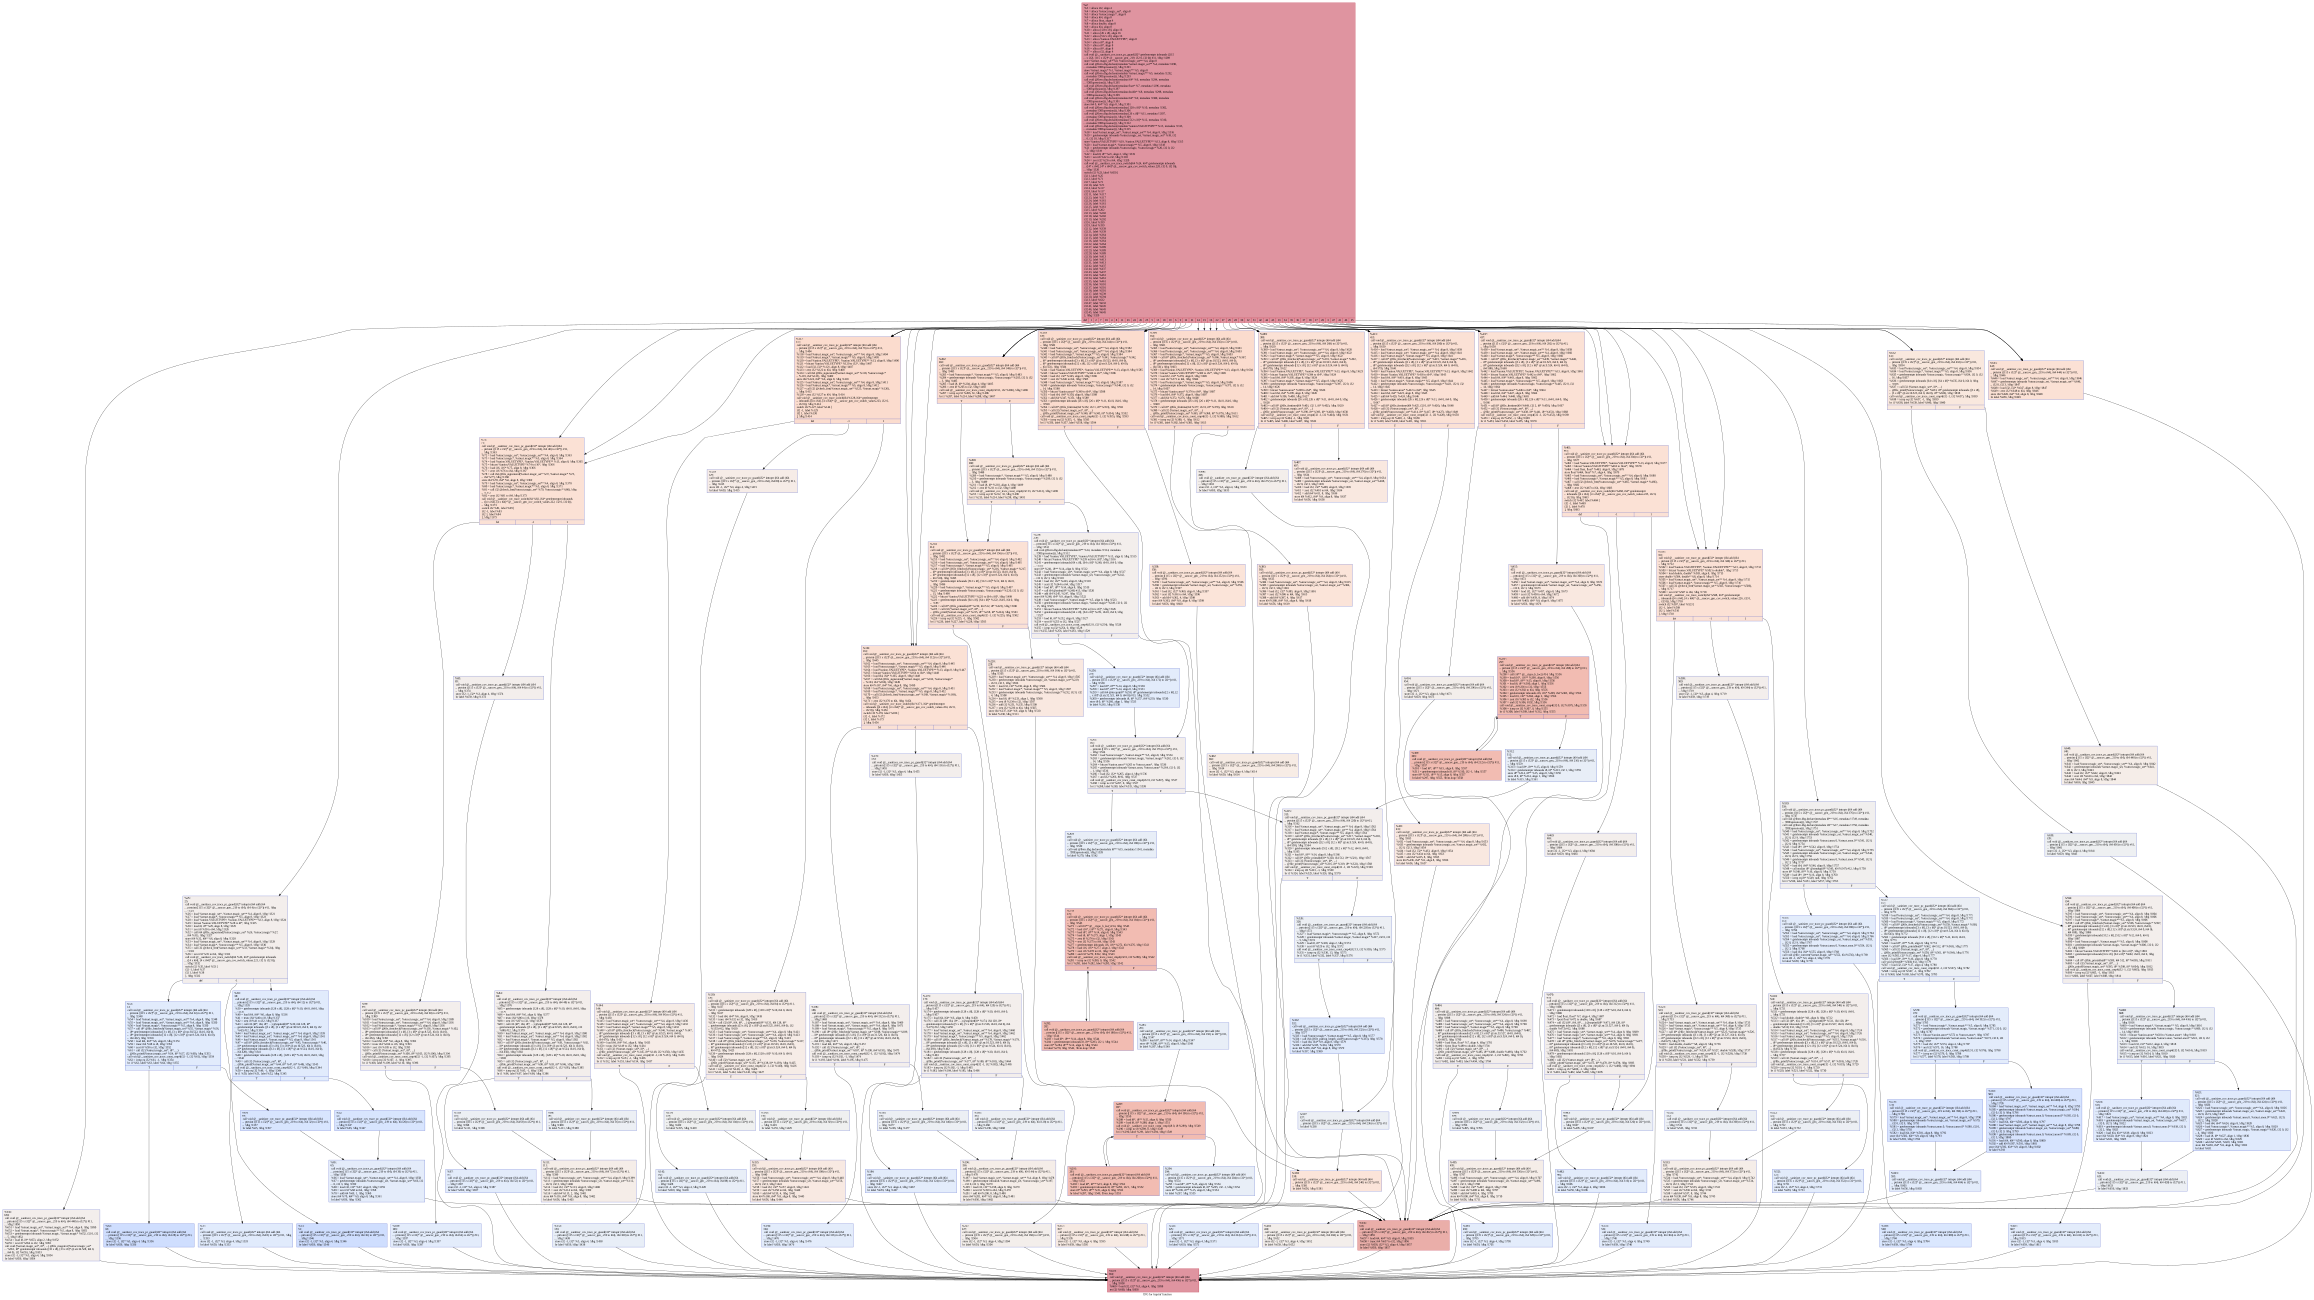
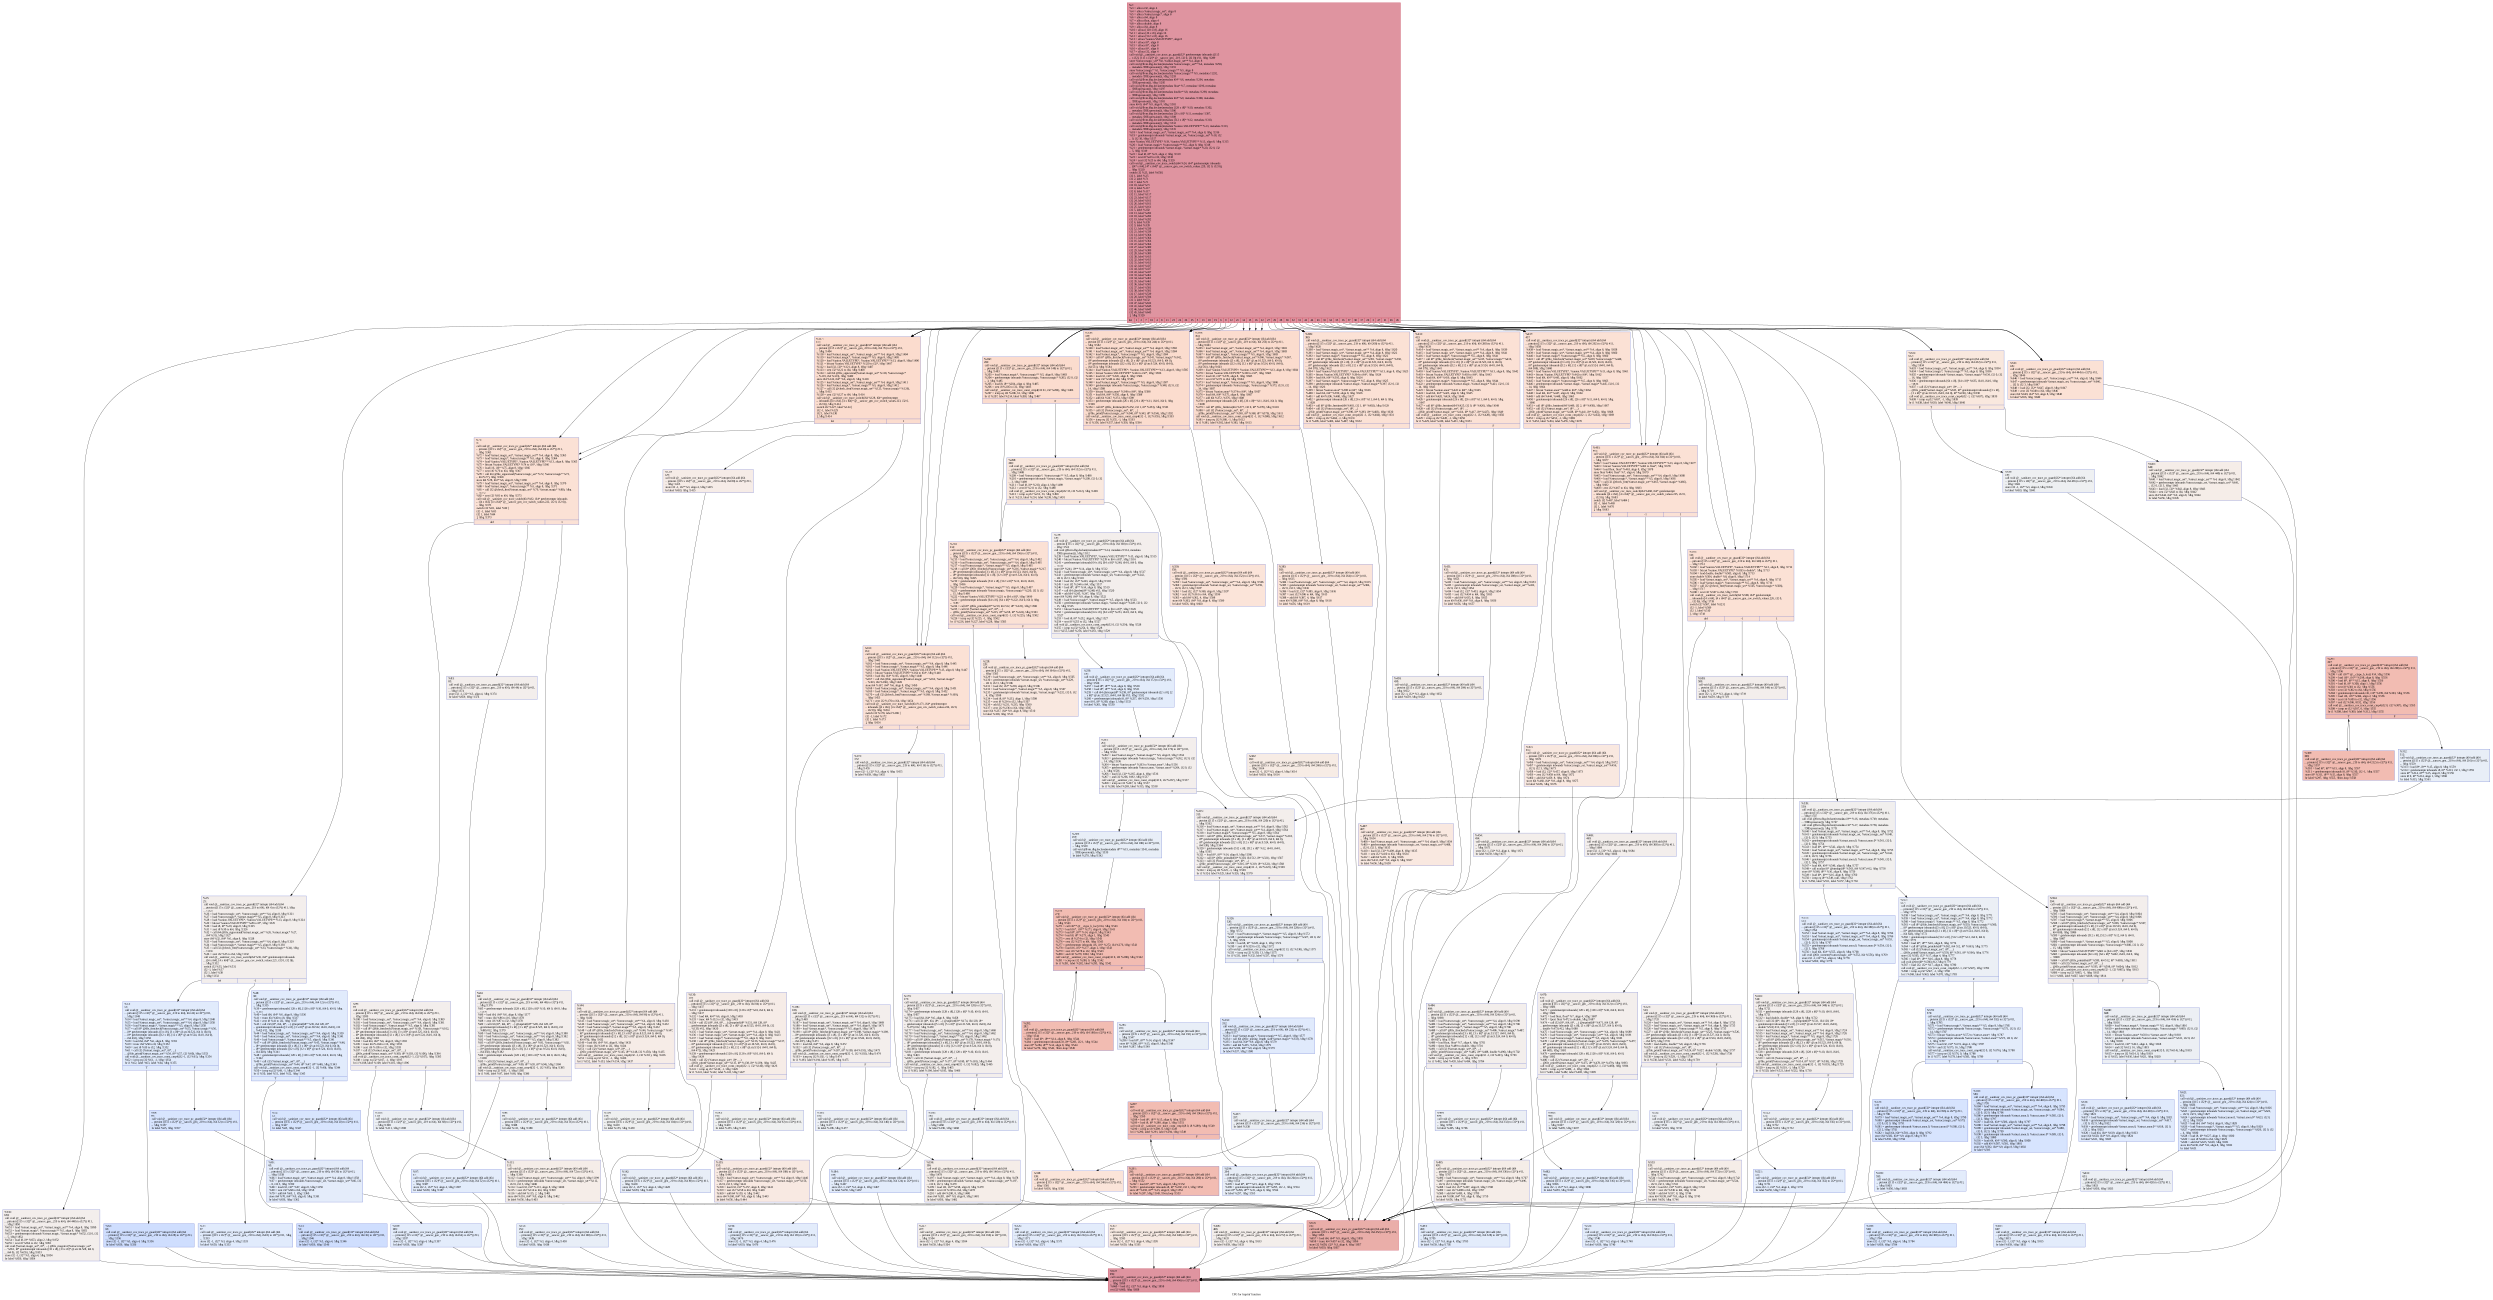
(1651, 818) -> (1684, 761)
none -> (1378, 1042)
